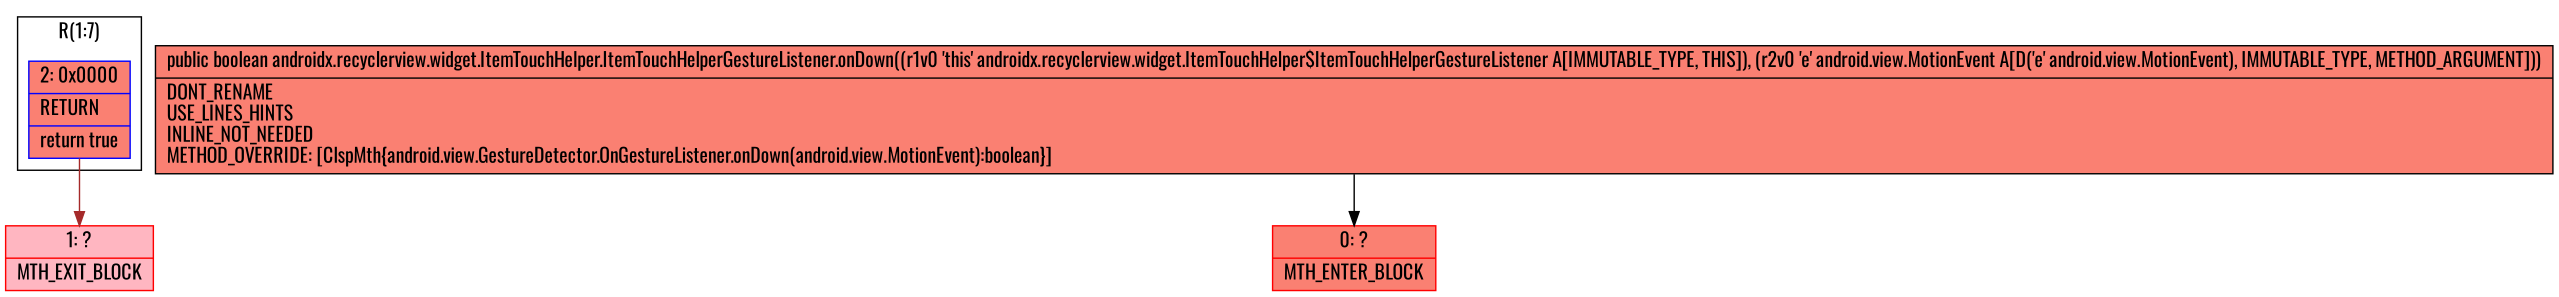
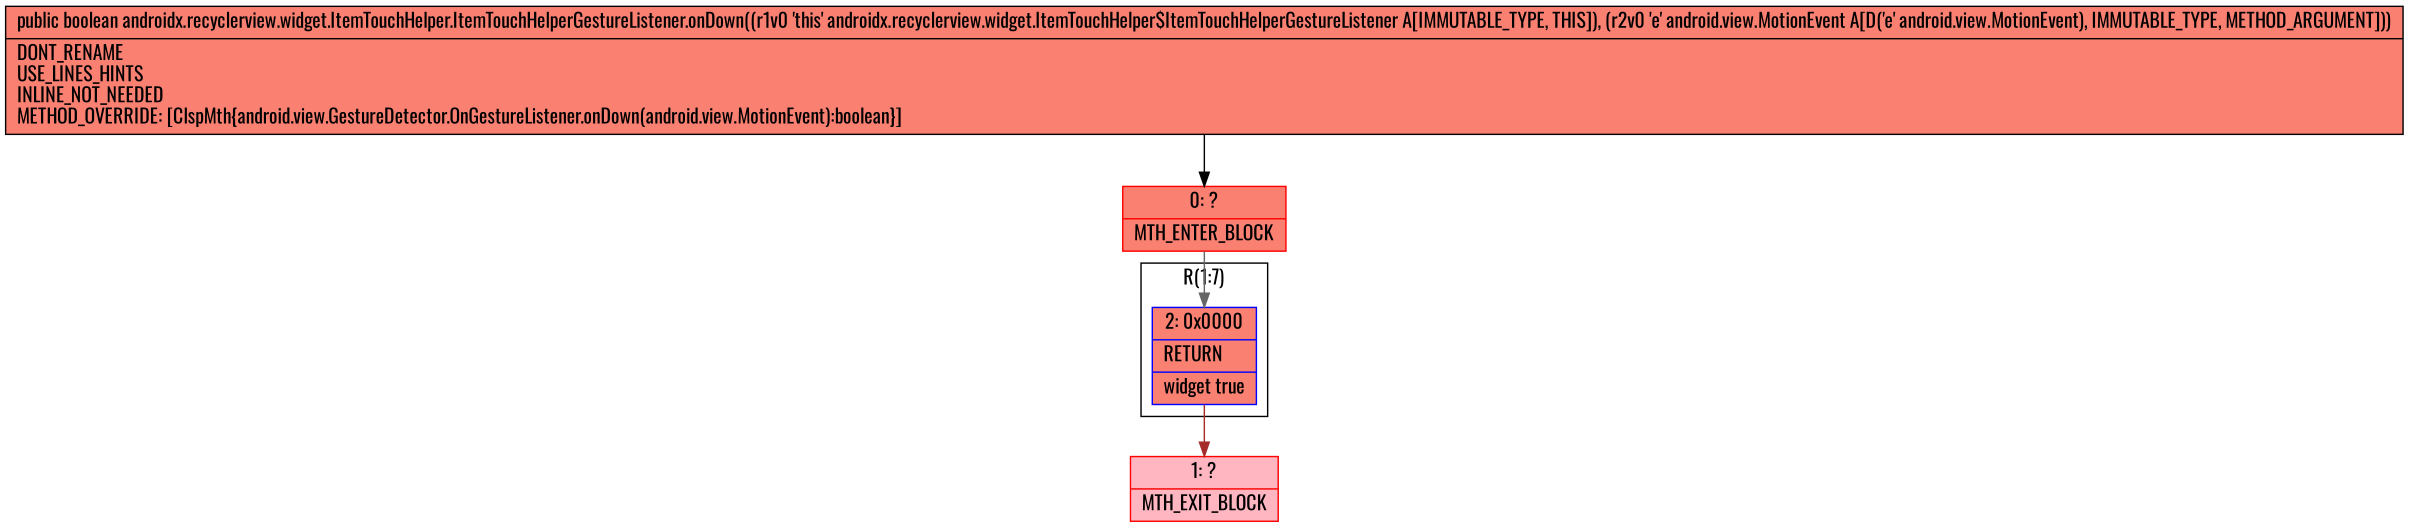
(79, 141) -> (1204, 388)
none -> (1204, 272)
